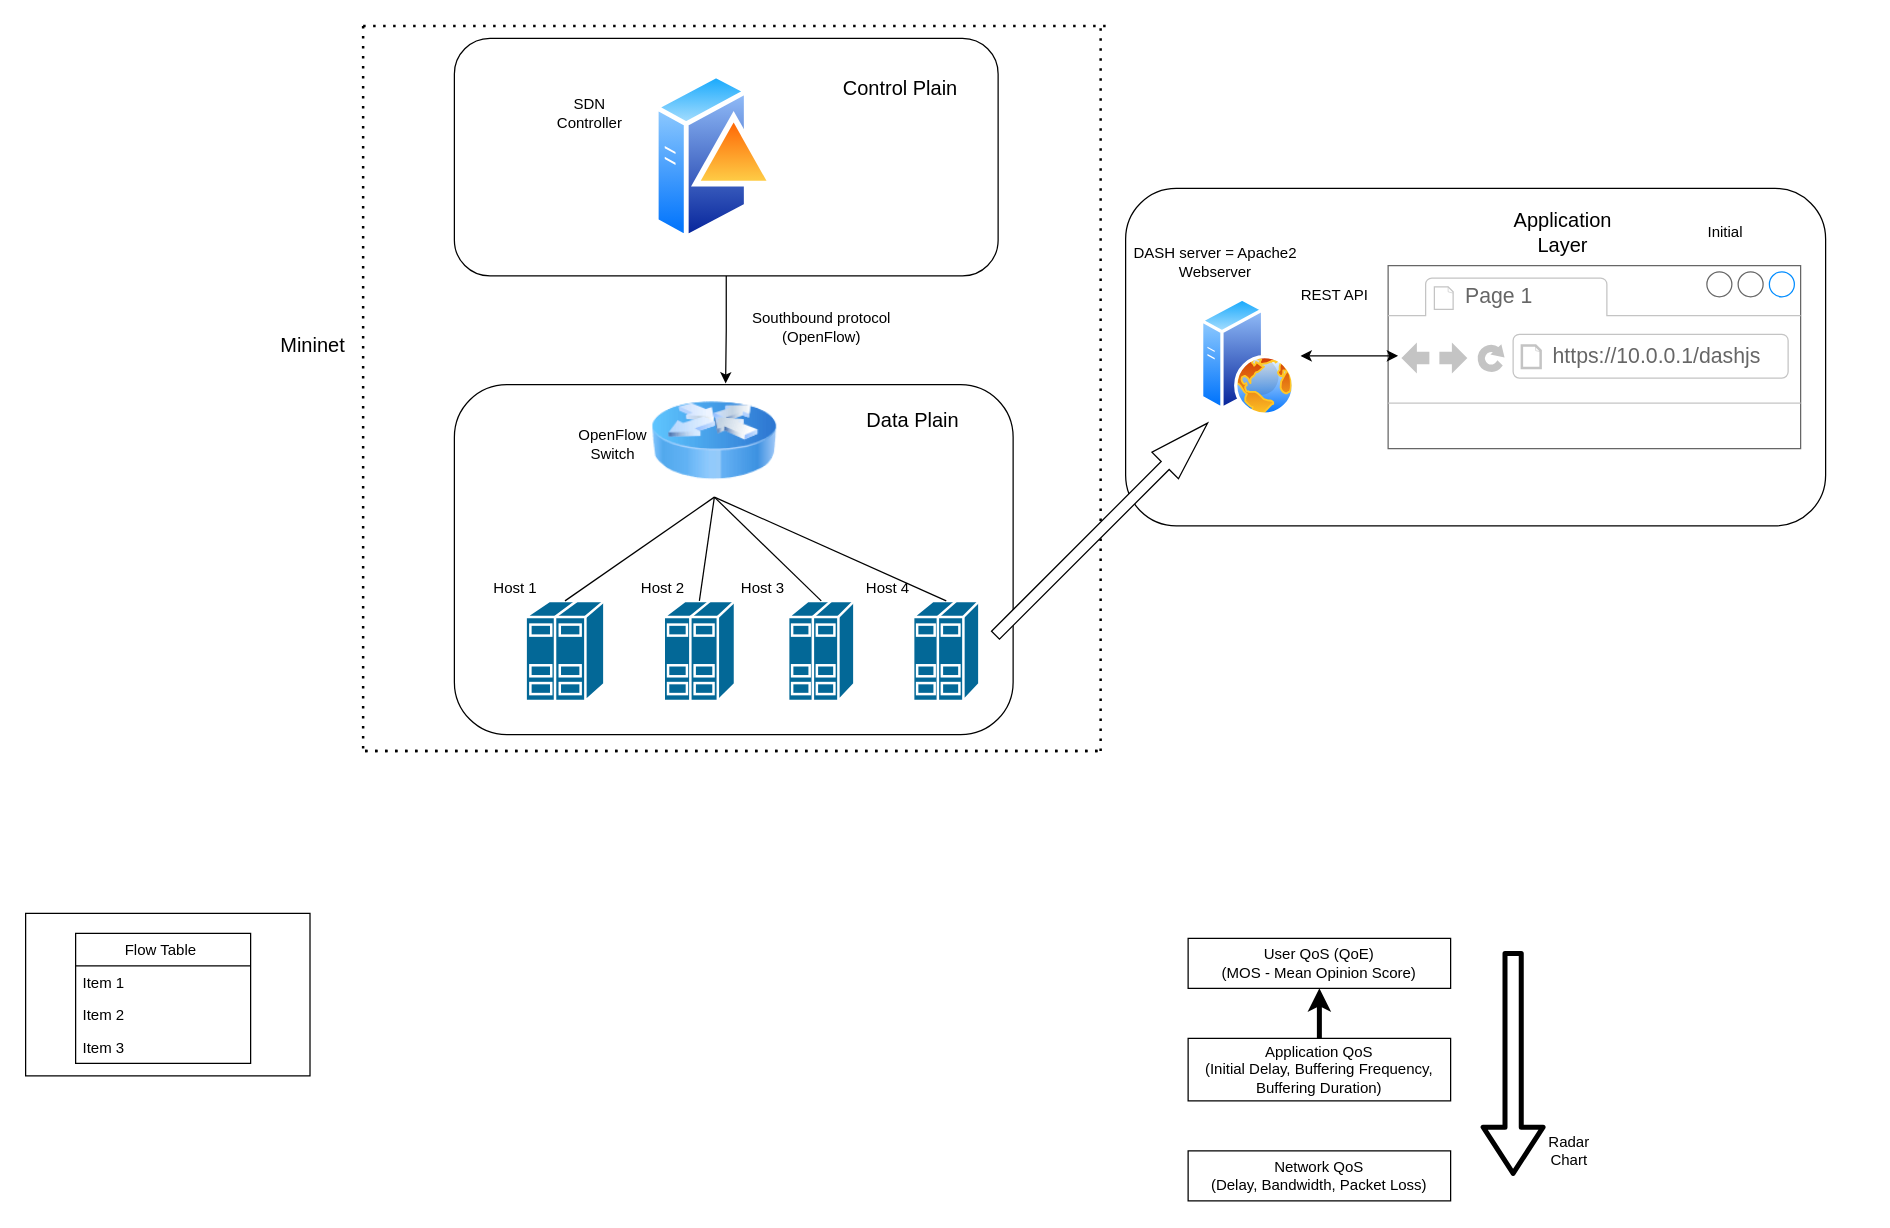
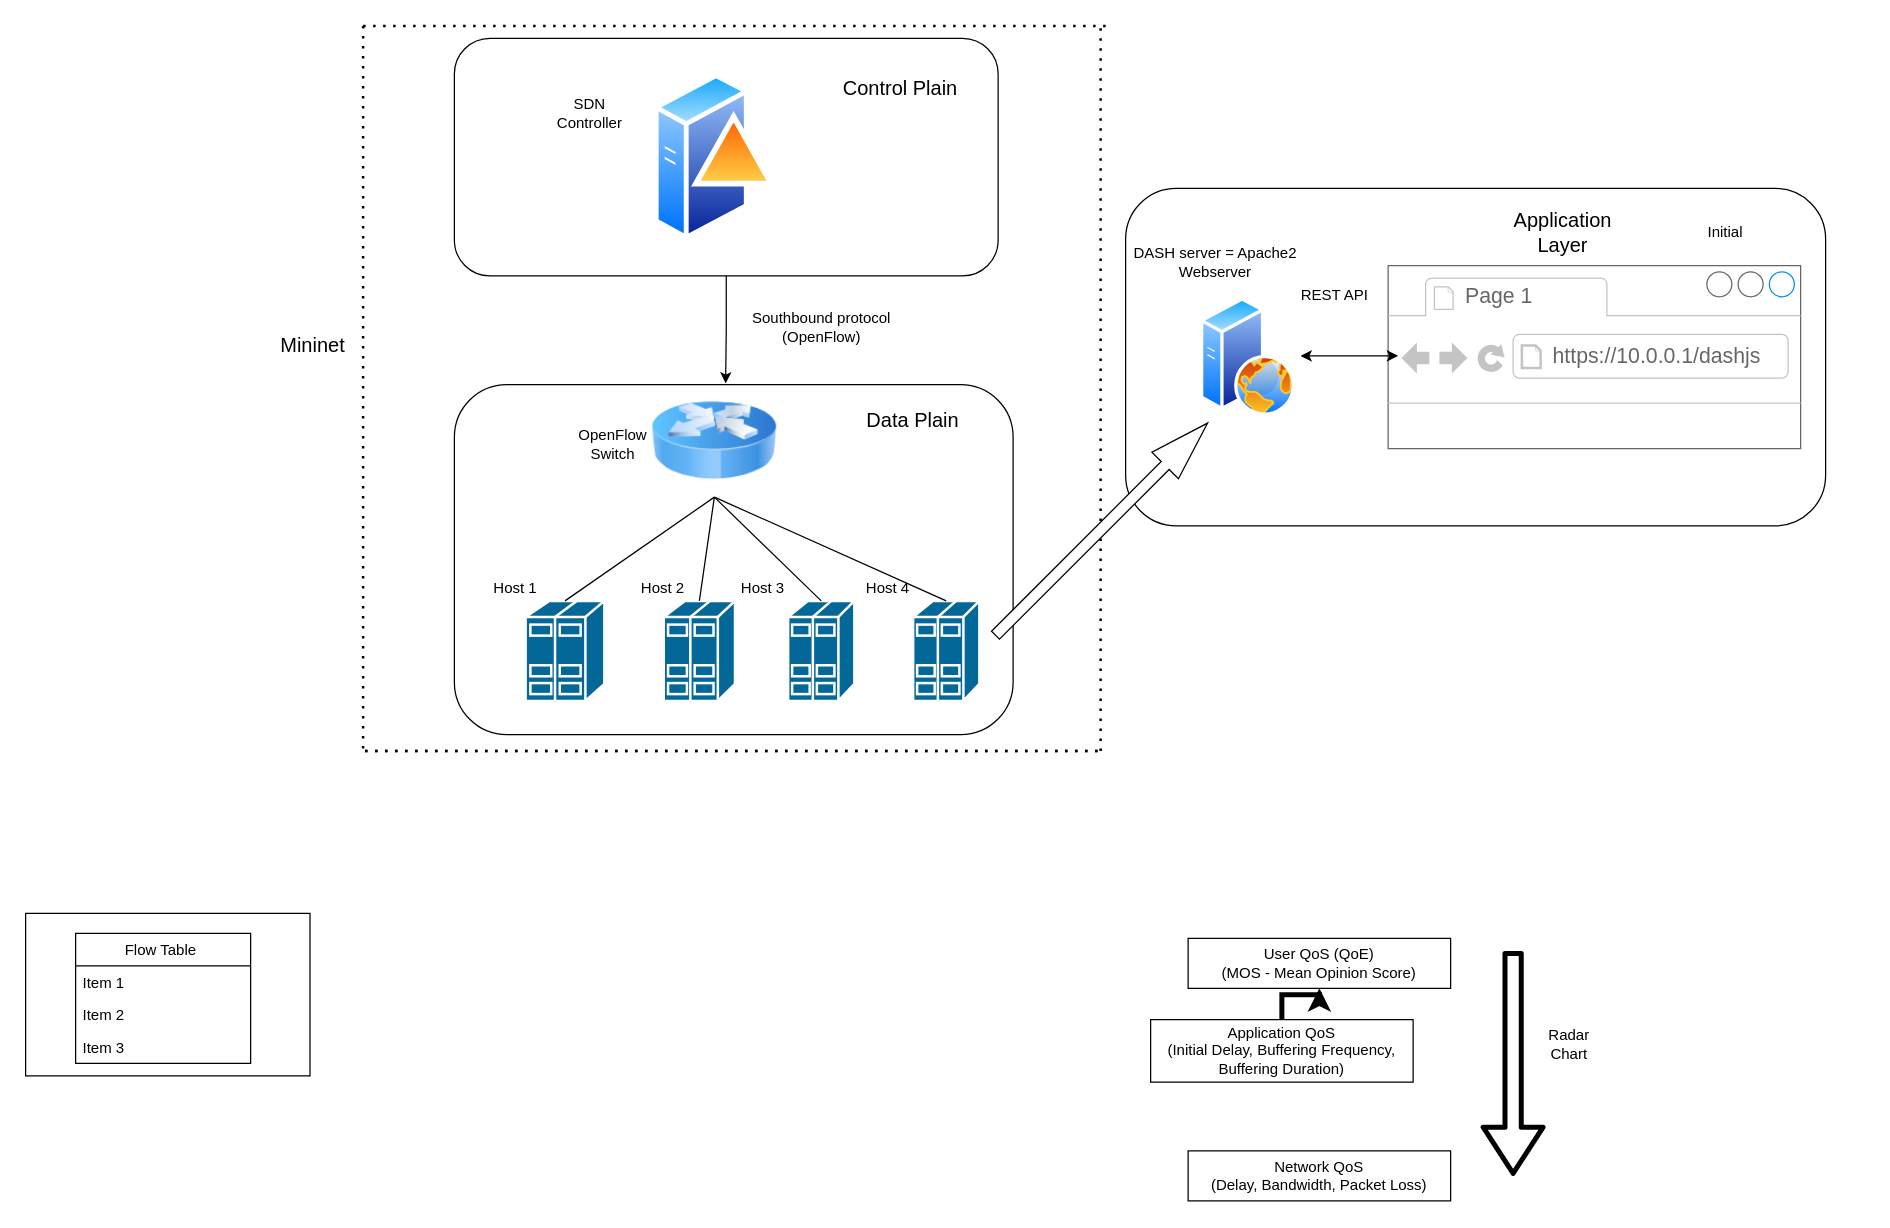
(1319, 1069) -> (1282, 1051)
(1569, 1151) -> (1569, 1044)
